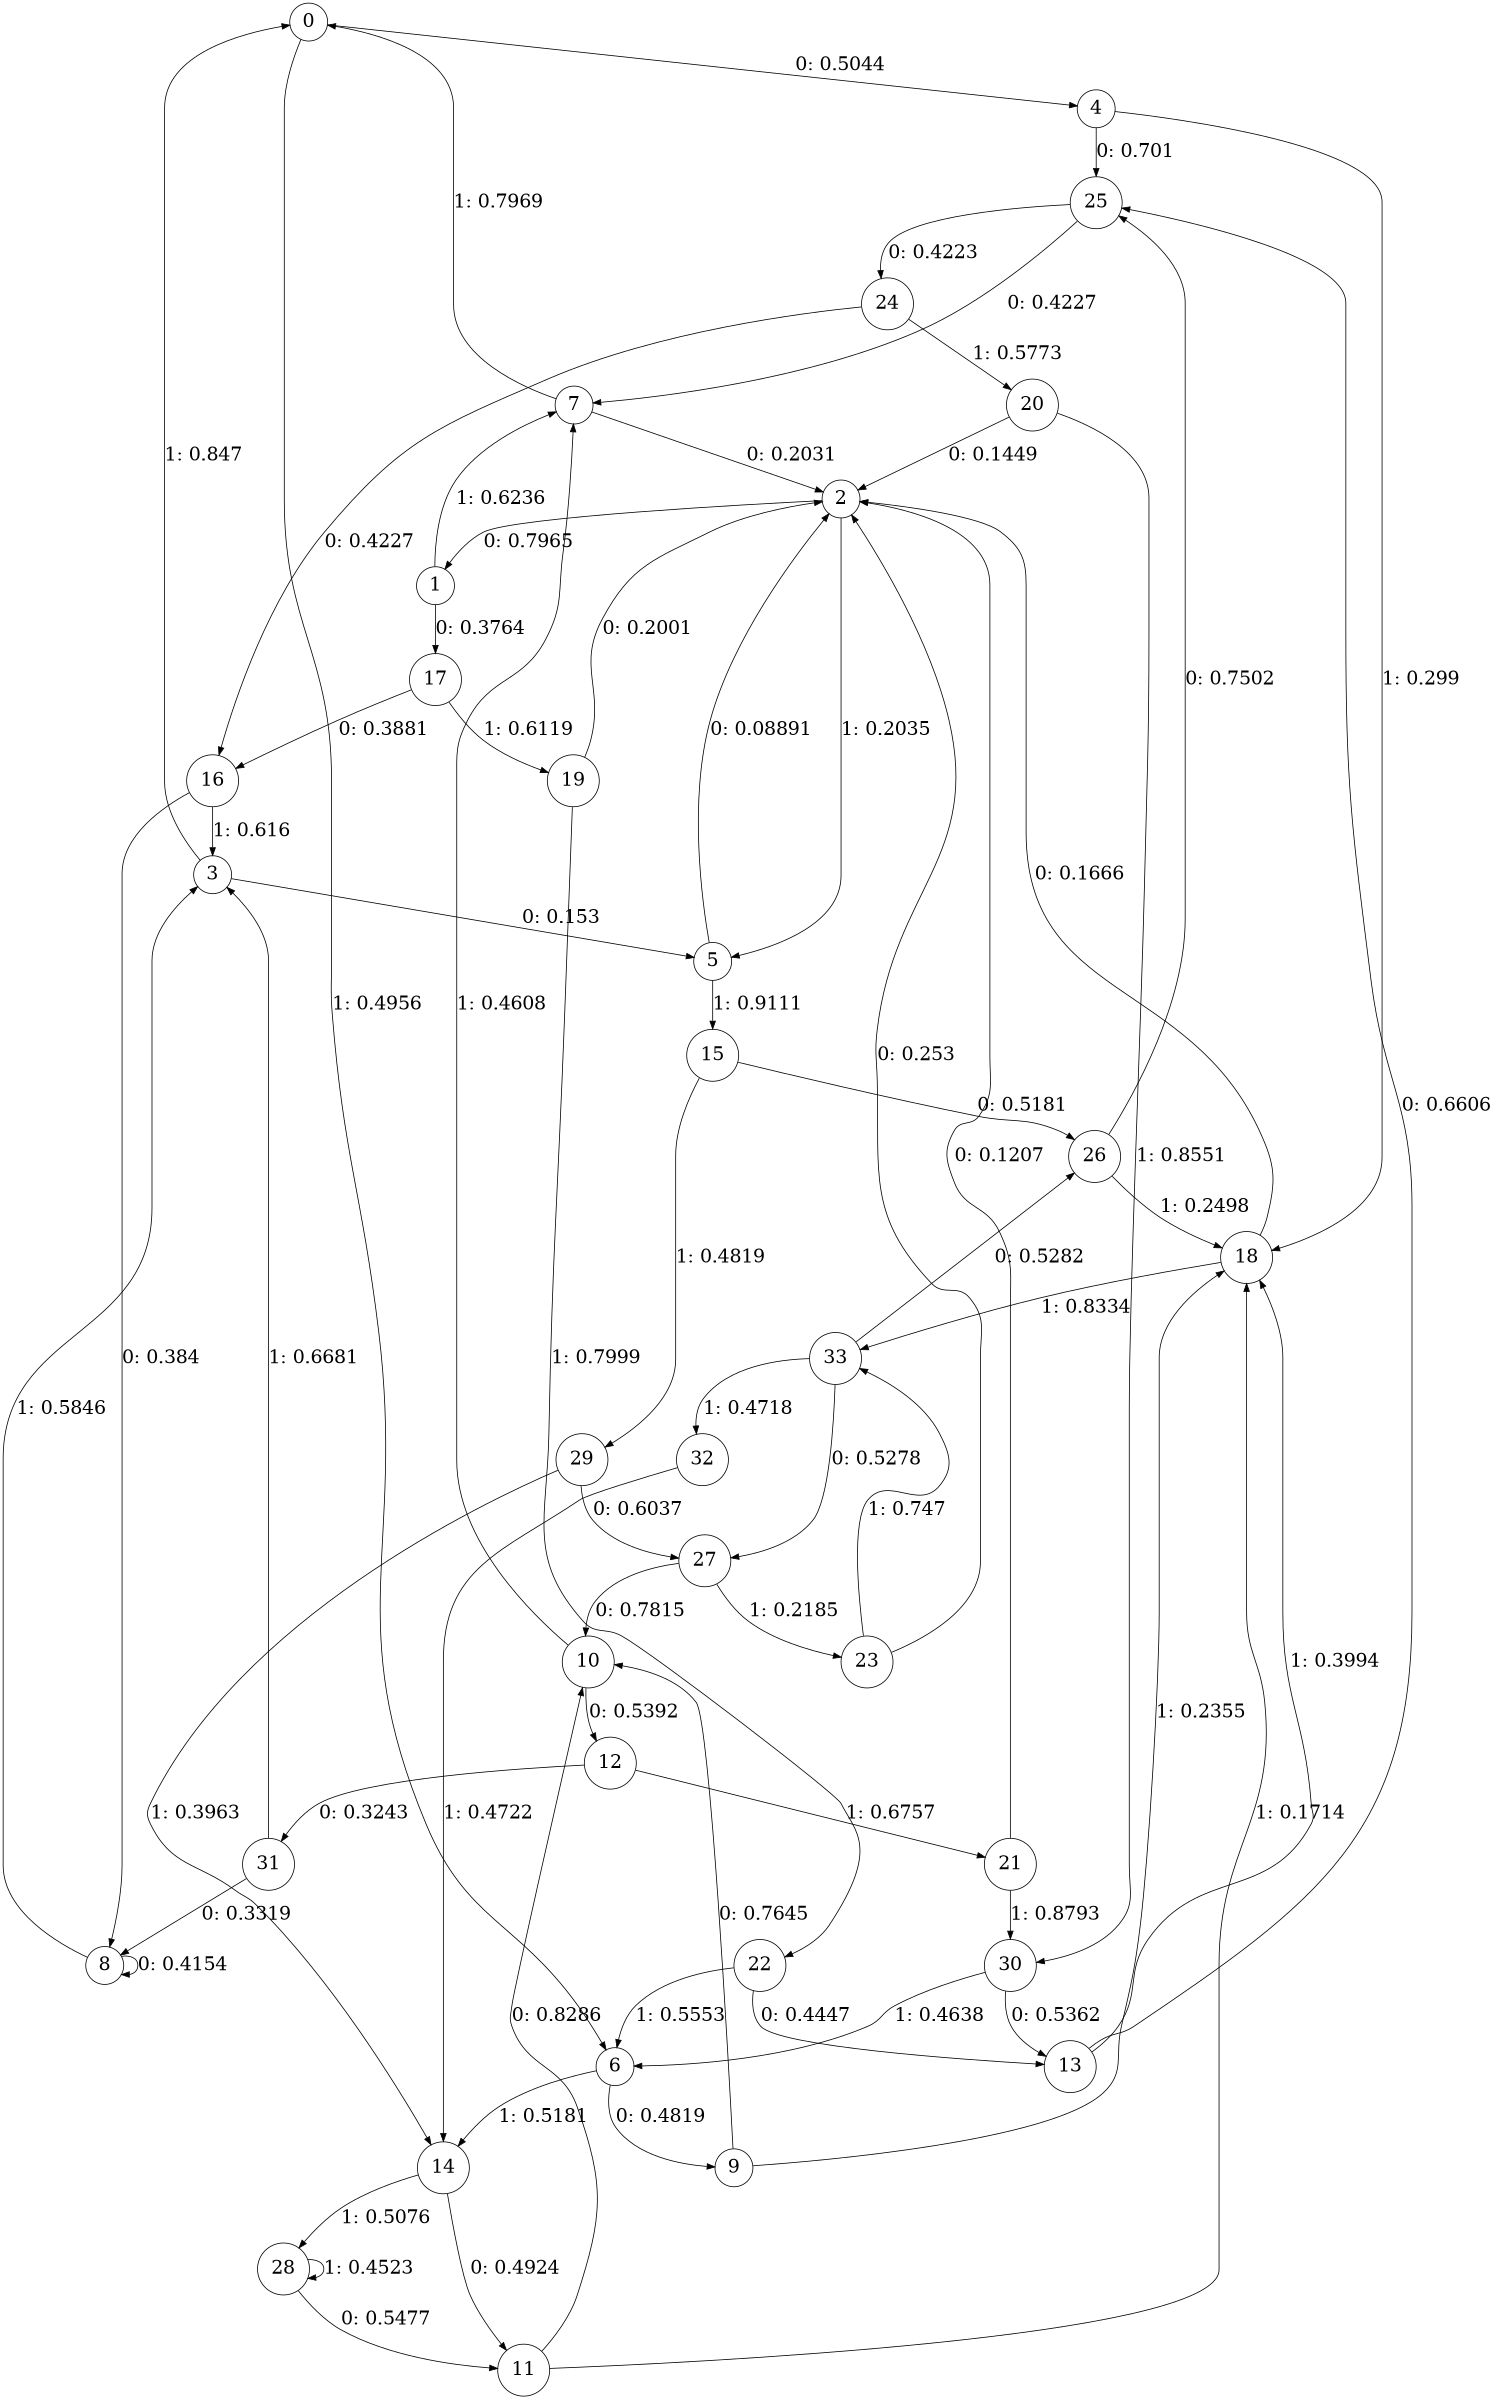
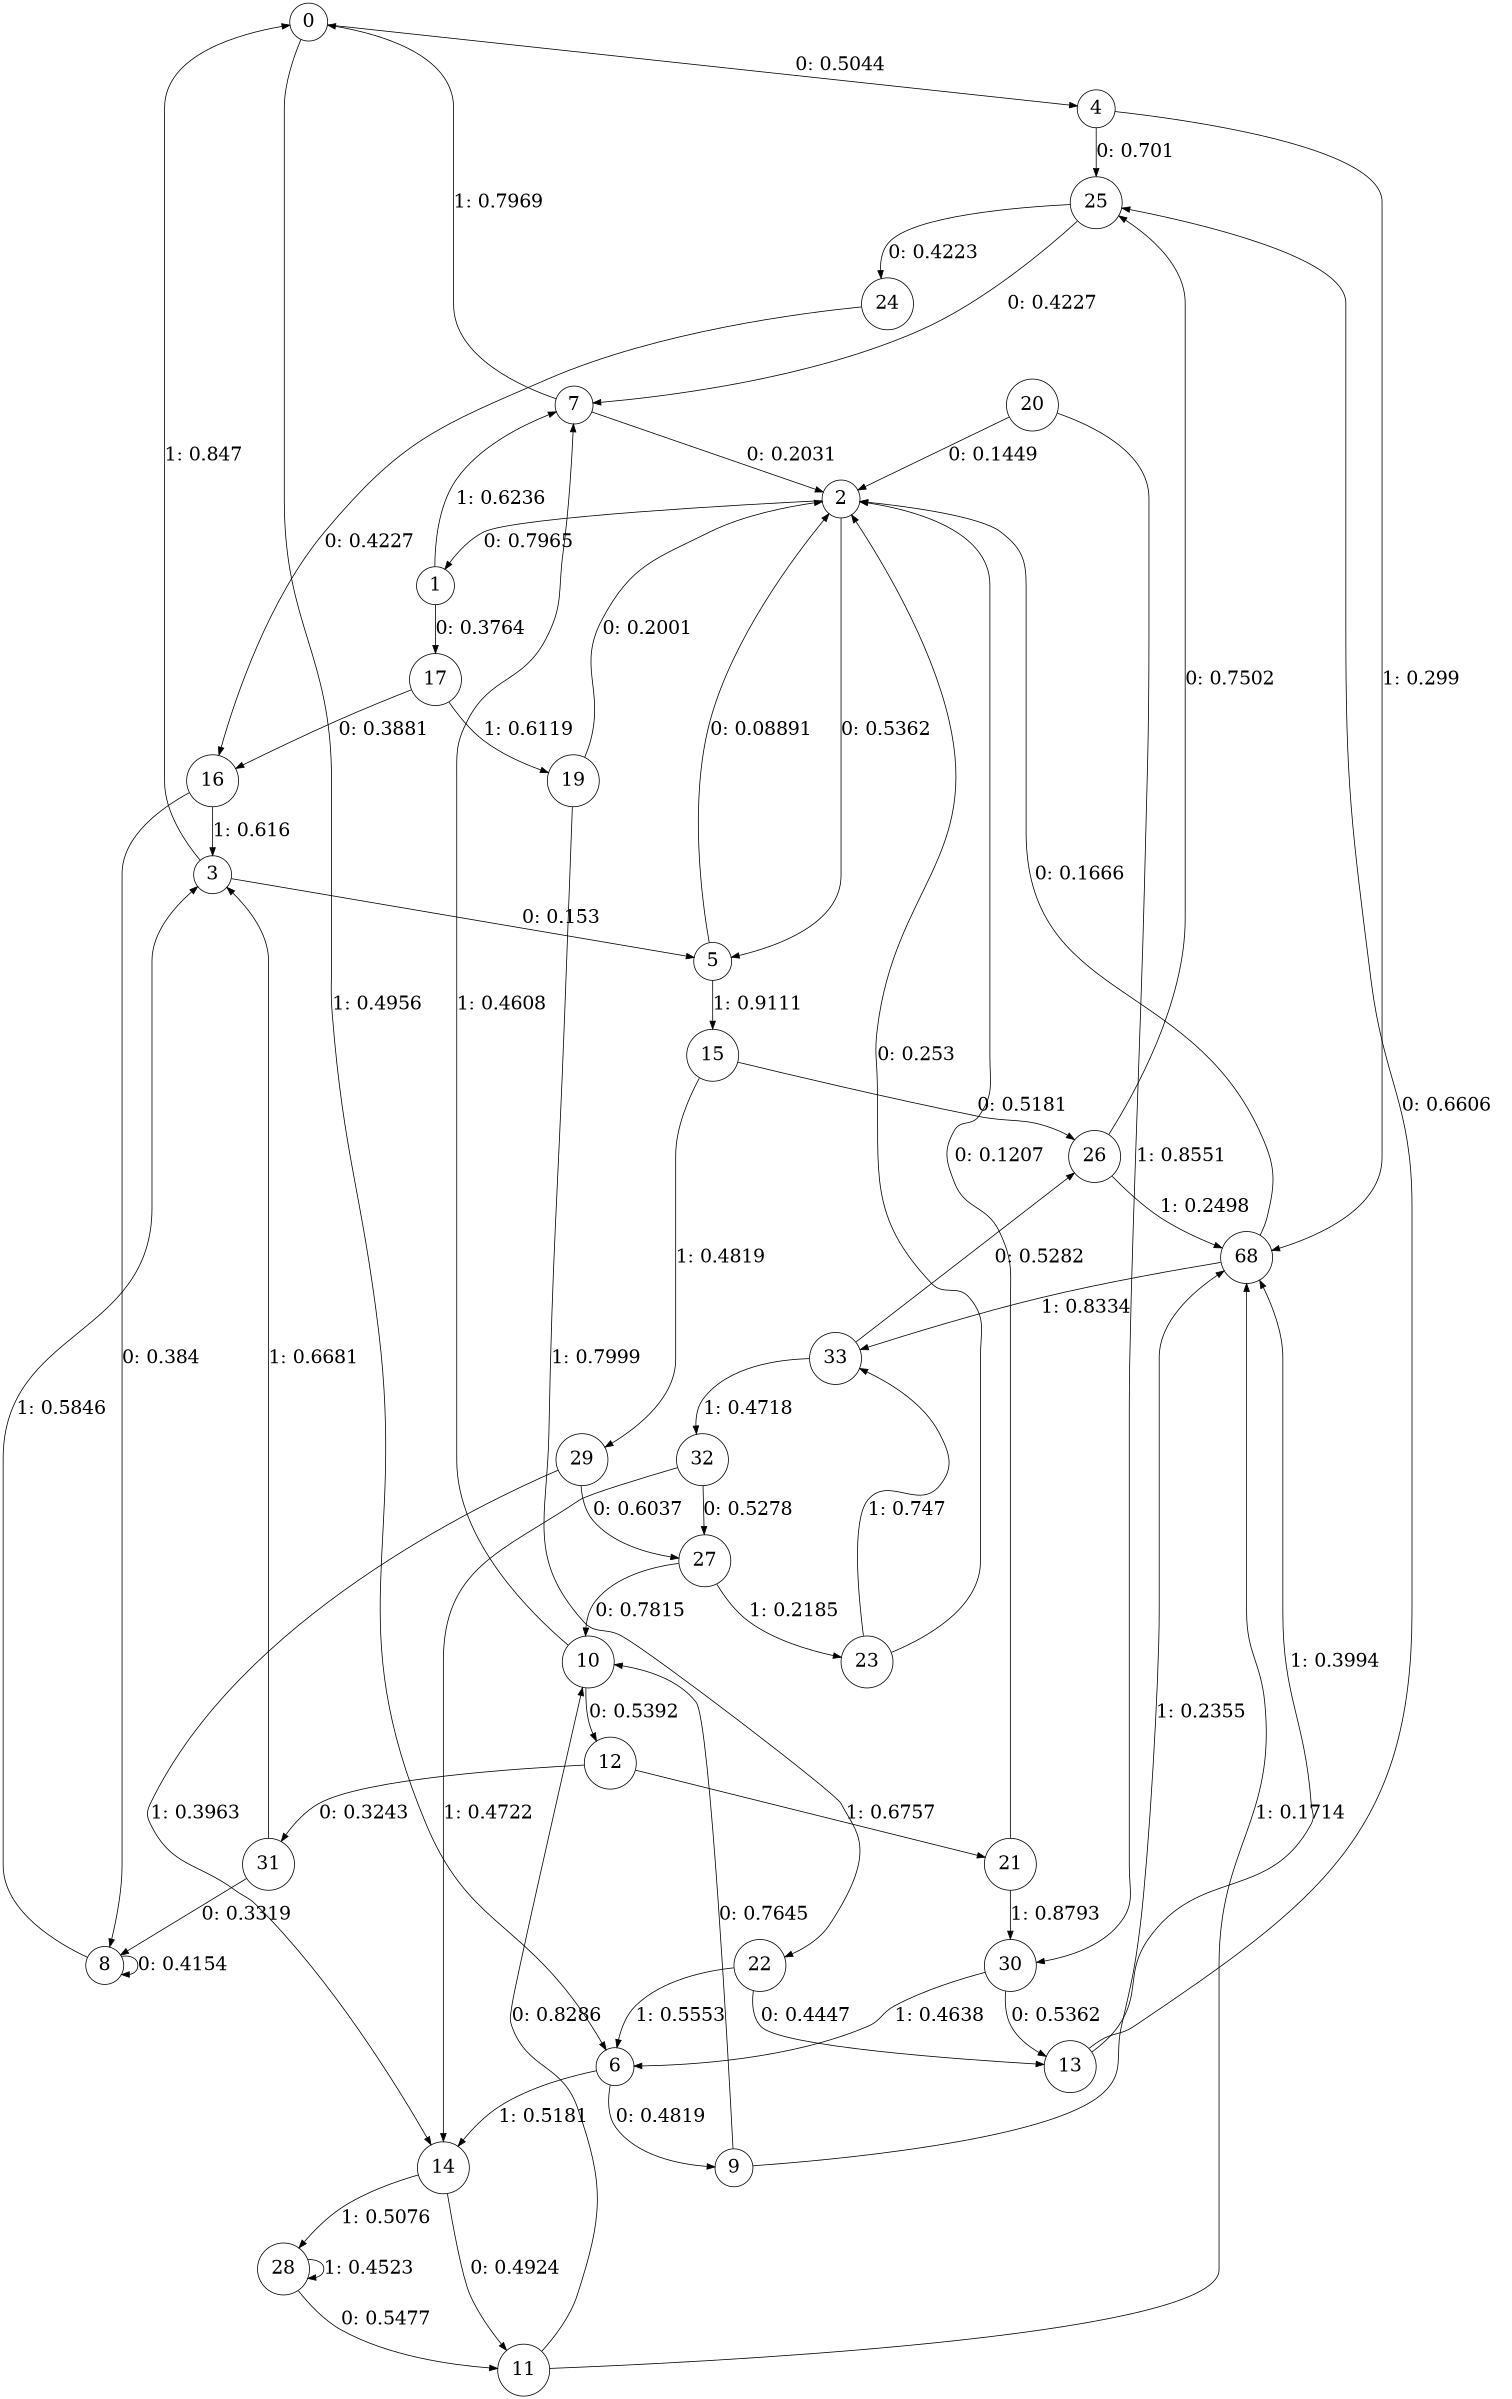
(957, 352) -> none
(895, 730) -> (895, 730)
(1247, 1257) -> (1247, 1257)
(823, 1495) -> (704, 1506)
